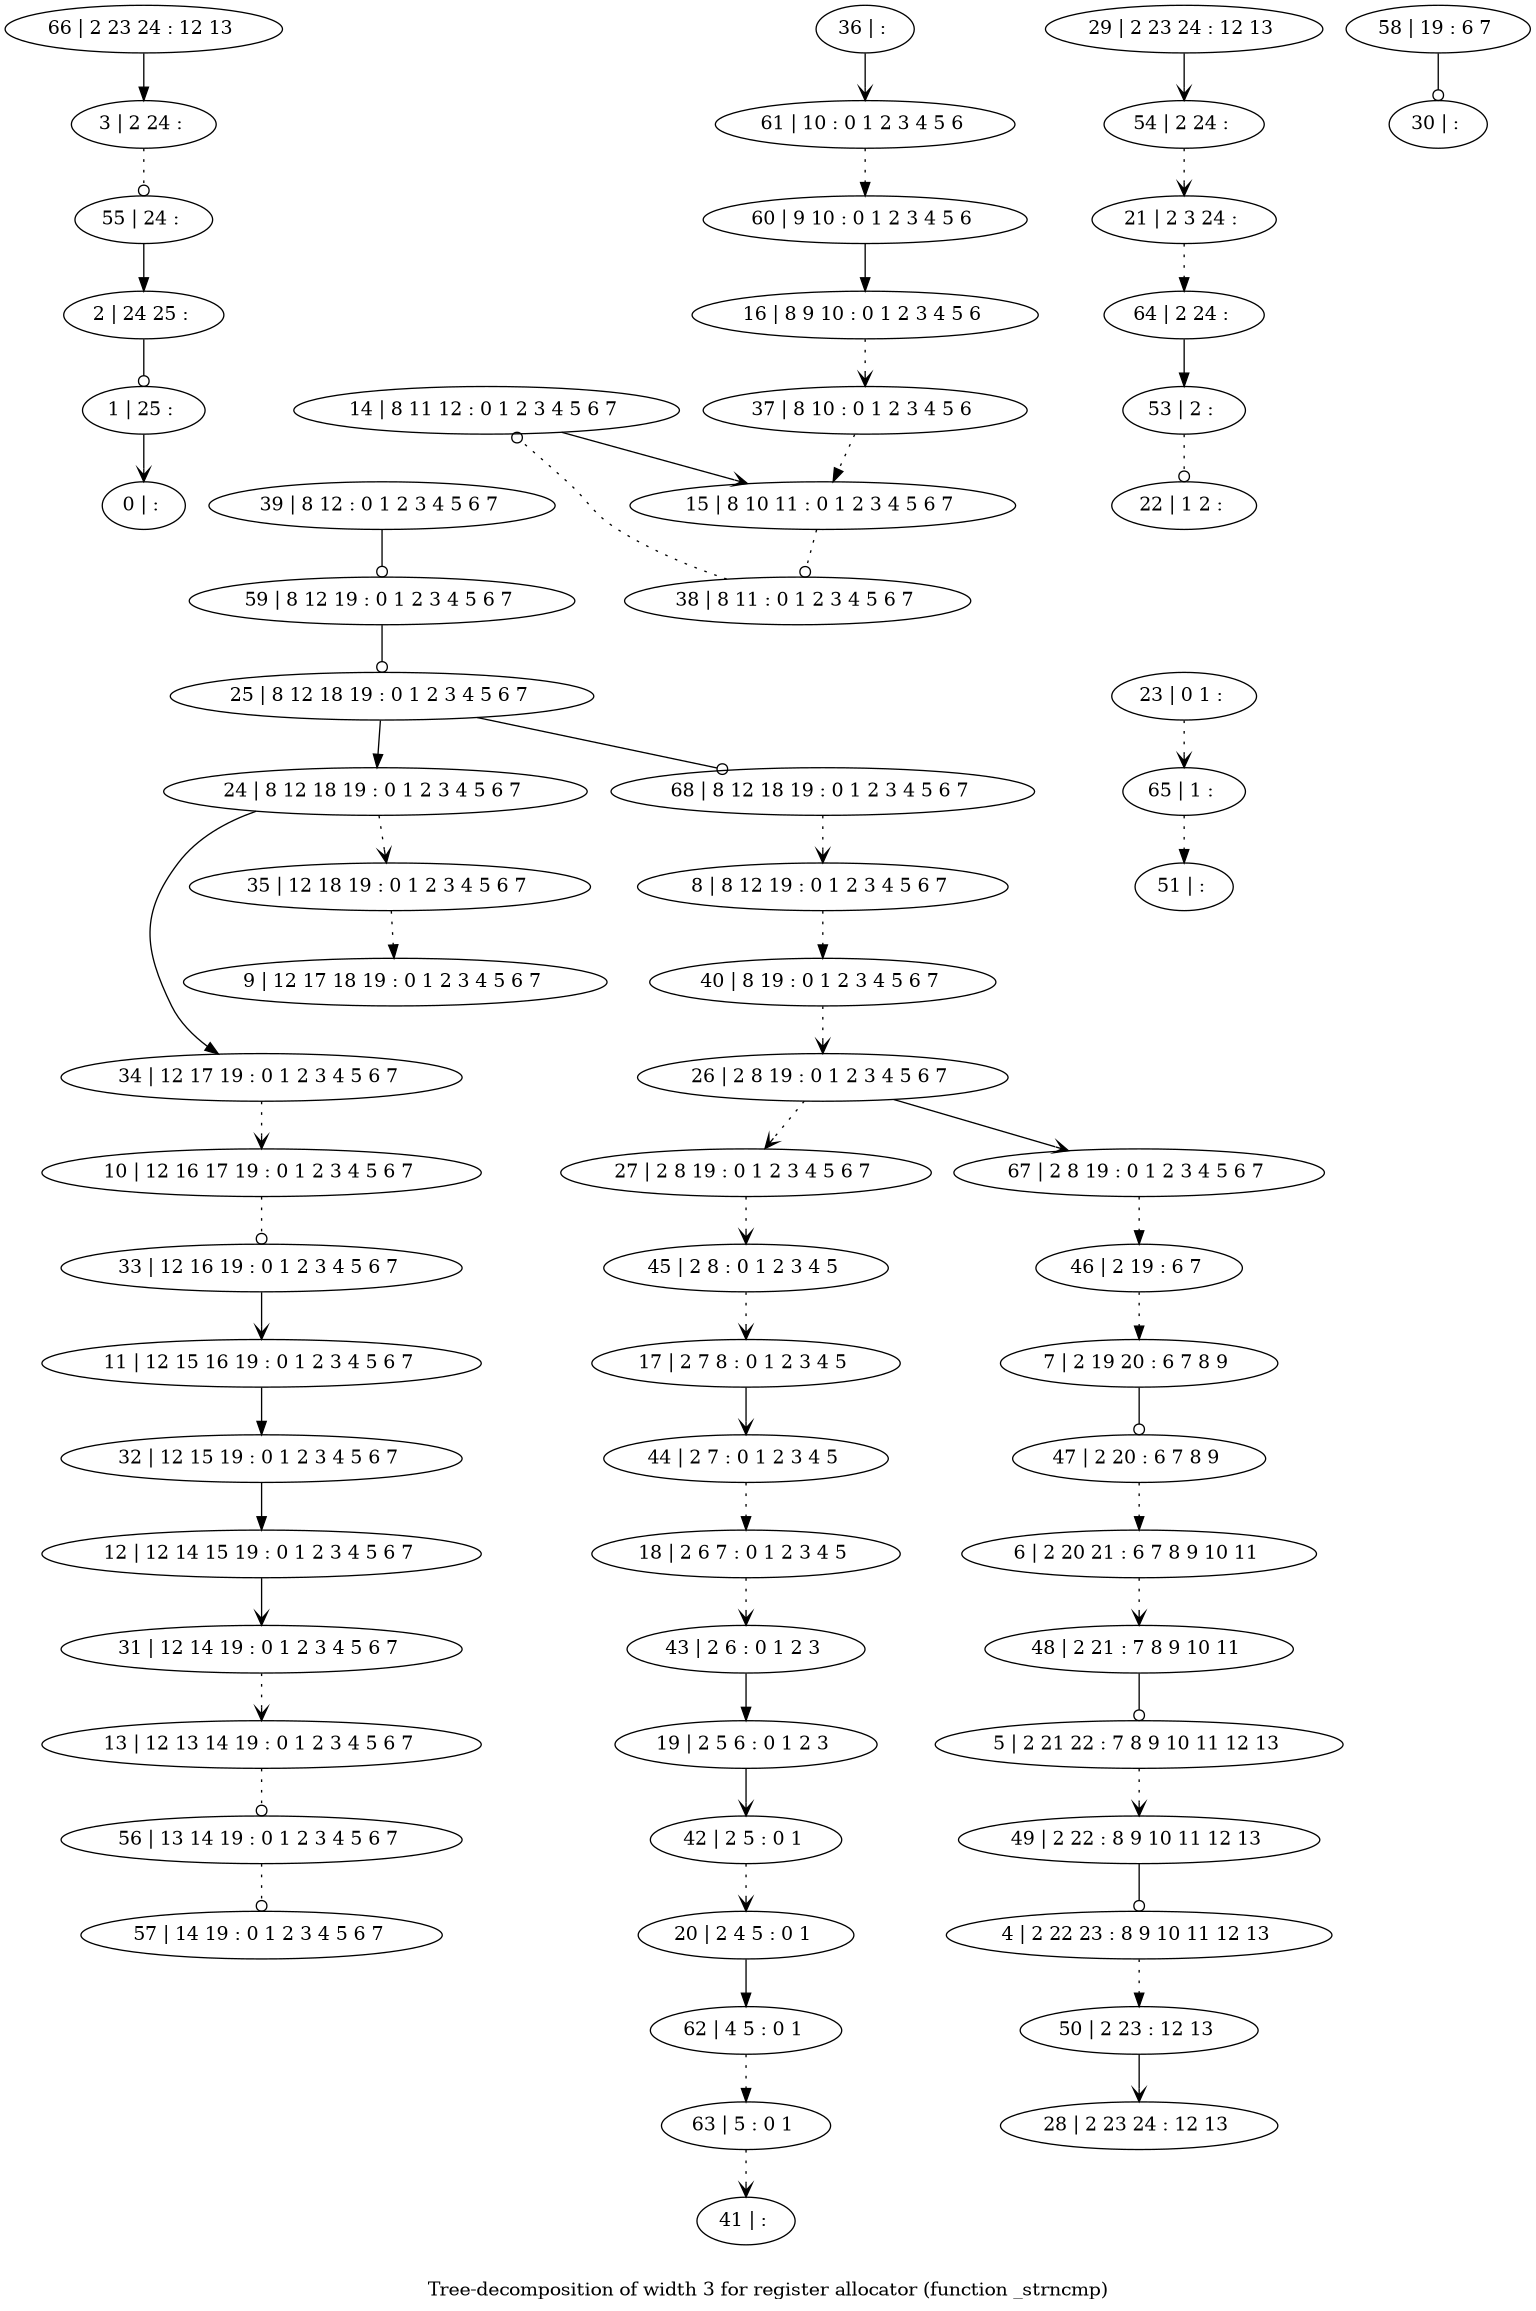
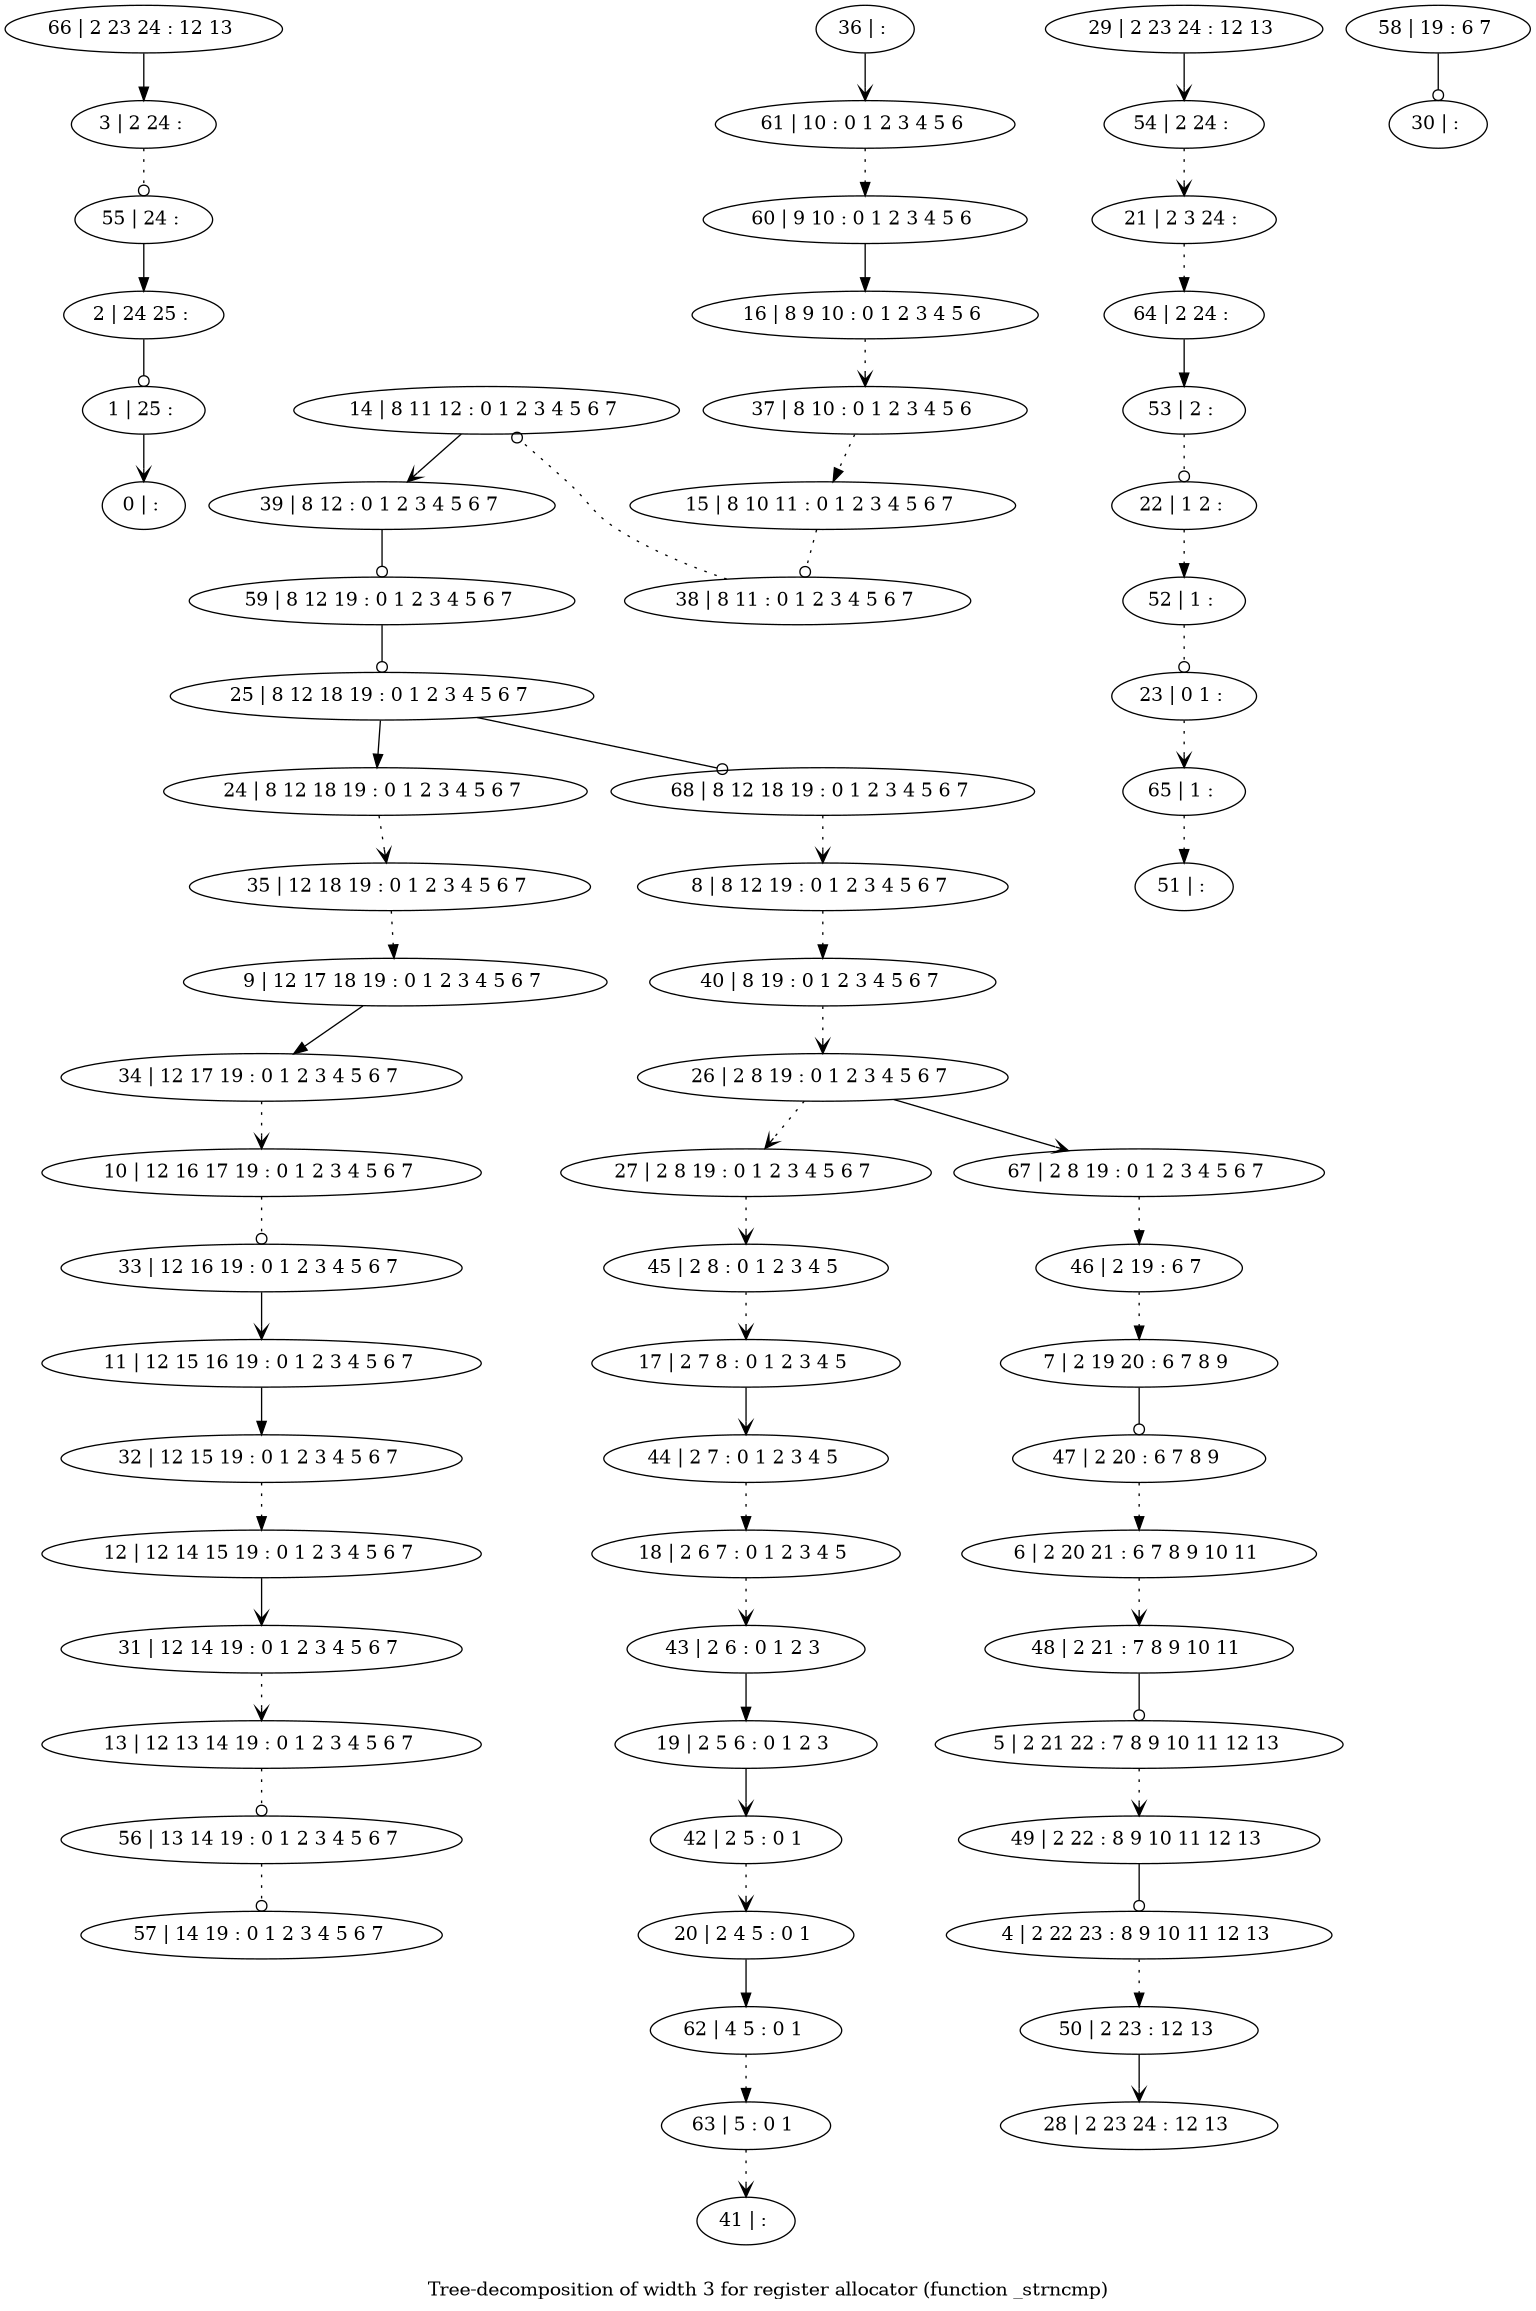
(648, 456) -> (439, 453)
none -> (1184, 601)
(153, 913) -> (334, 1026)
(262, 1500) -> (262, 1500)
